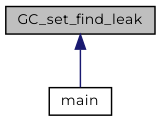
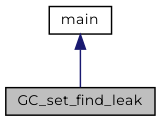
(80, 68) -> (80, 68)
